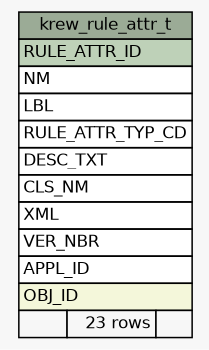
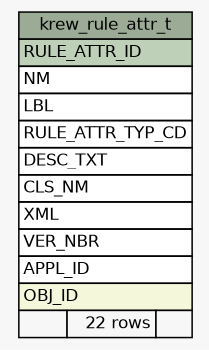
(118, 323) -> (118, 323)
